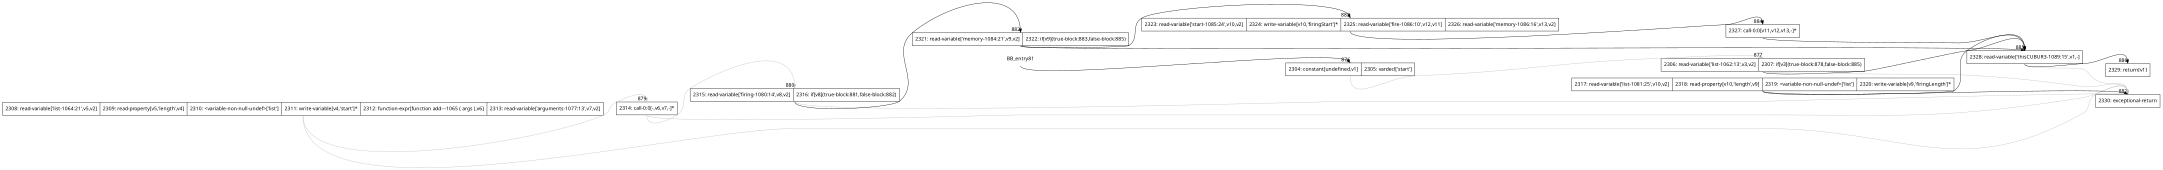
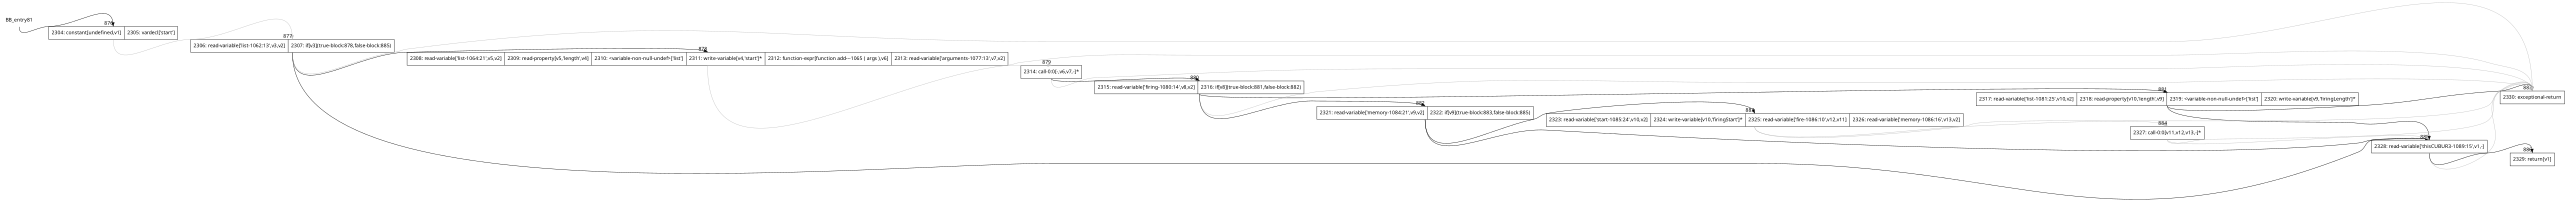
(1557, 35) -> (1979, 126)
(1897, 43) -> (2284, 141)
none -> (489, 50)
(714, 75) -> (1124, 80)
none -> (1682, 93)
none -> (2167, 121)
none -> (2411, 133)
